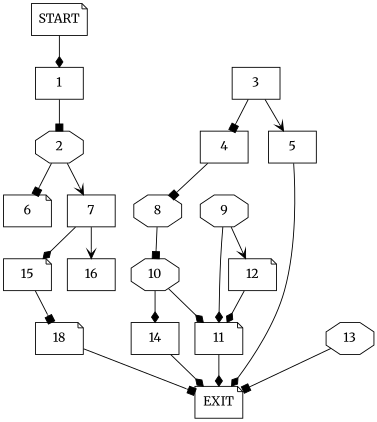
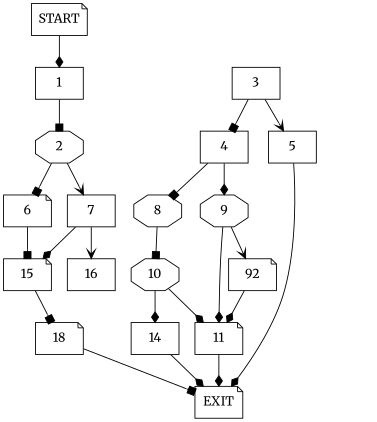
none -> (224, 174)
none -> (27, 238)
(253, 275) -> (253, 275)
(350, 338) -> none
